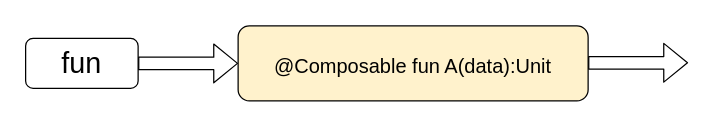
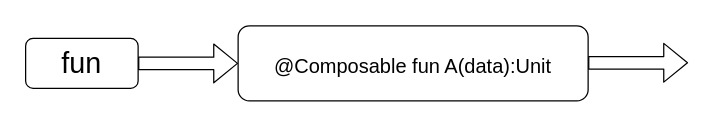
(413, 63) -> (413, 63)
